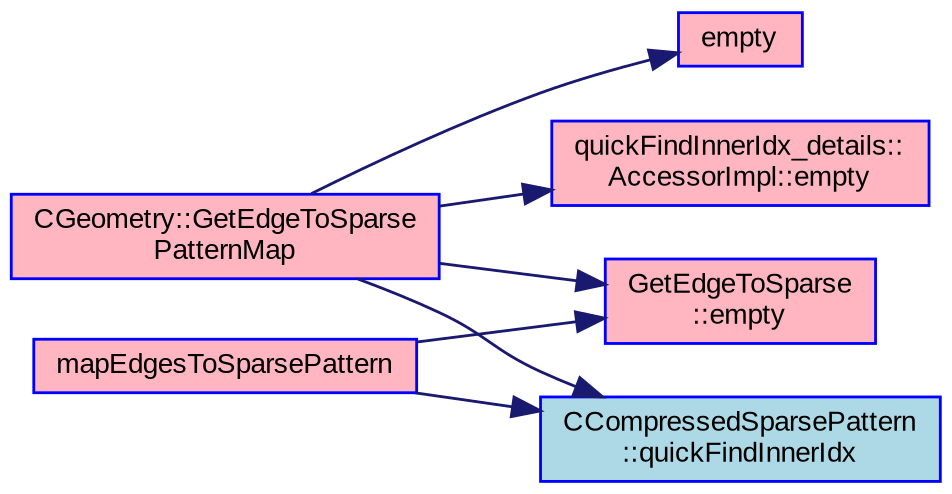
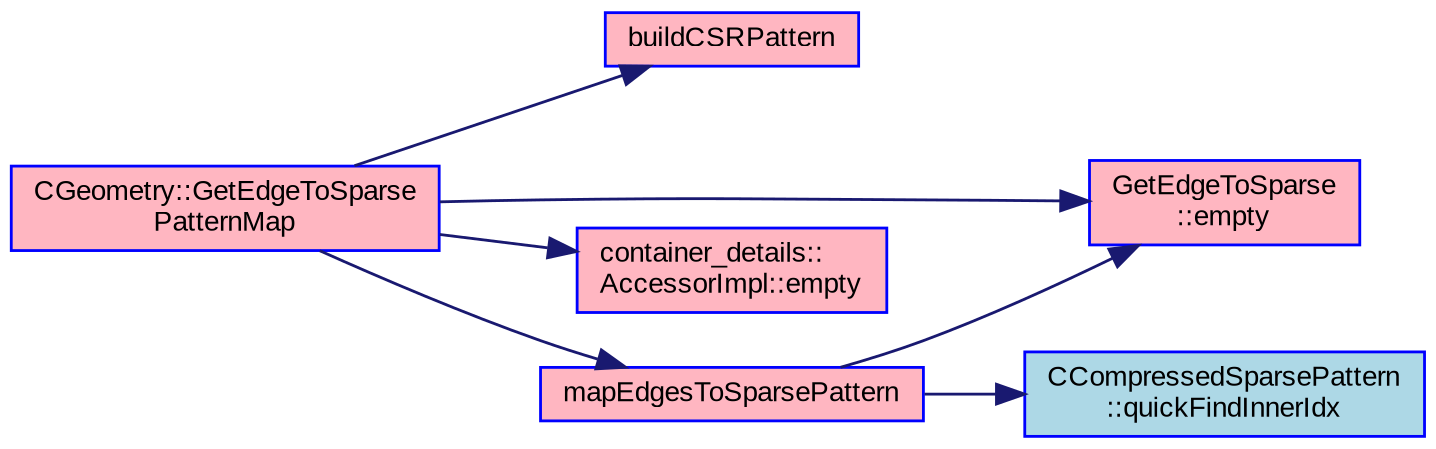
(740, 39) -> (732, 39)
(740, 163) -> (732, 270)
(453, 320) -> (457, 309)
